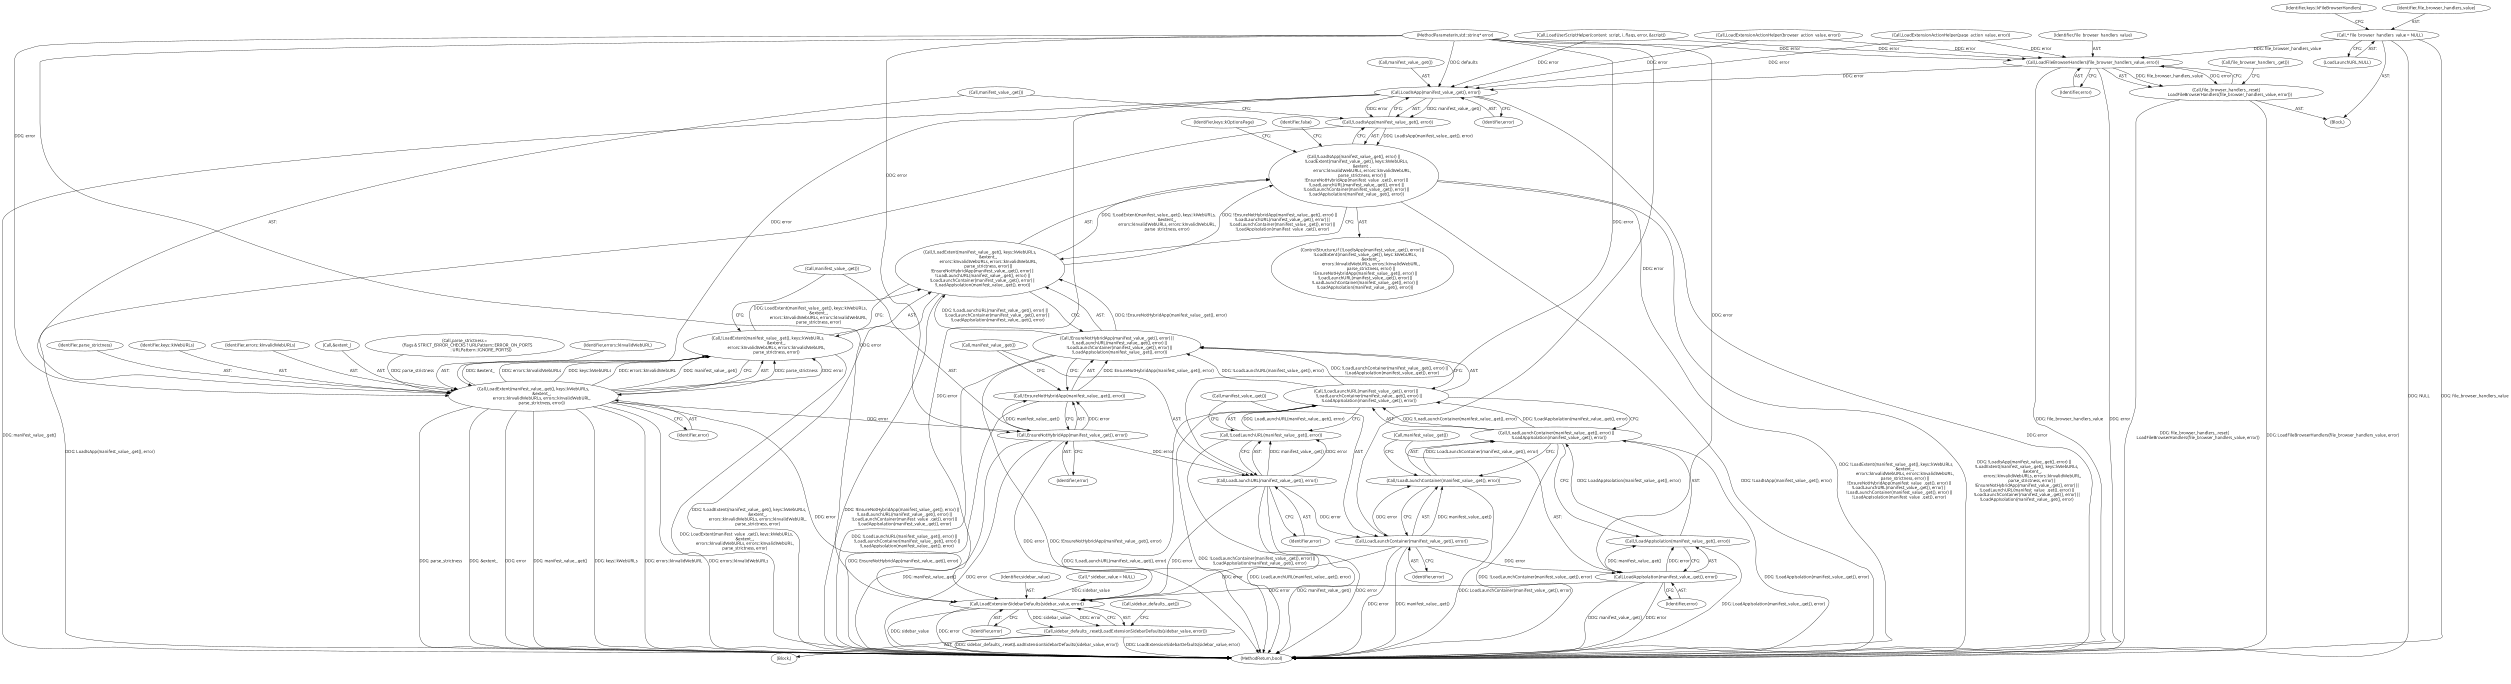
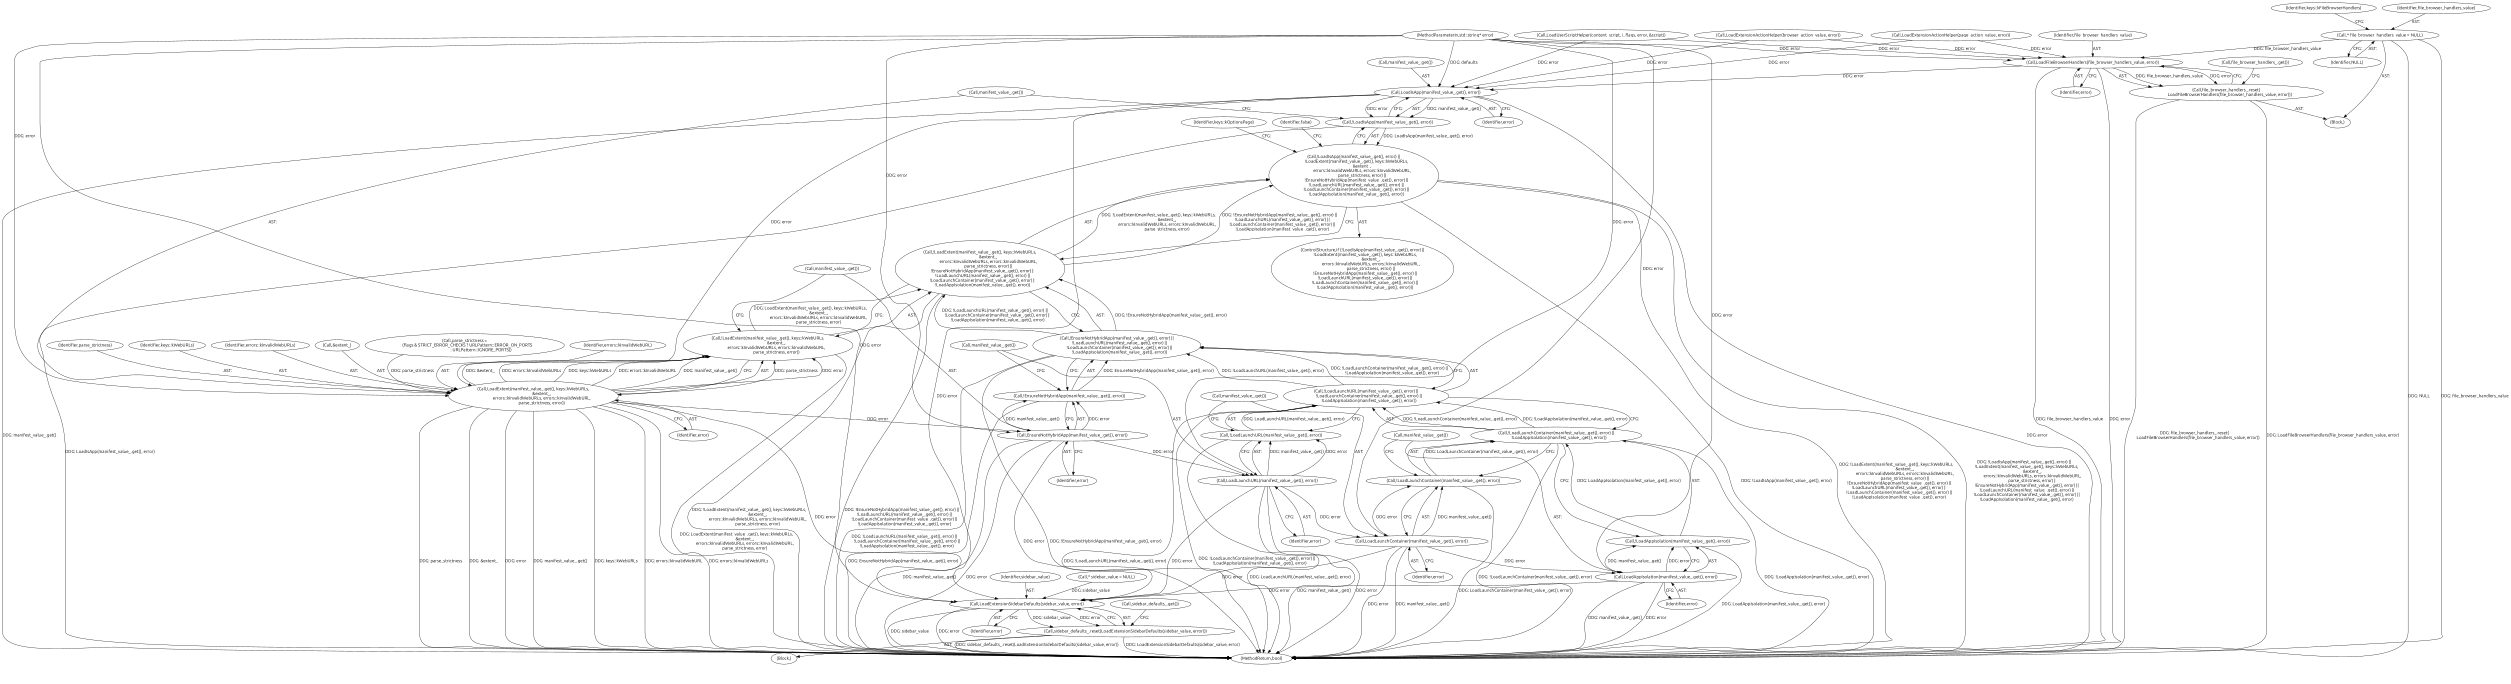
(2347, 62) -> (2347, 62)
